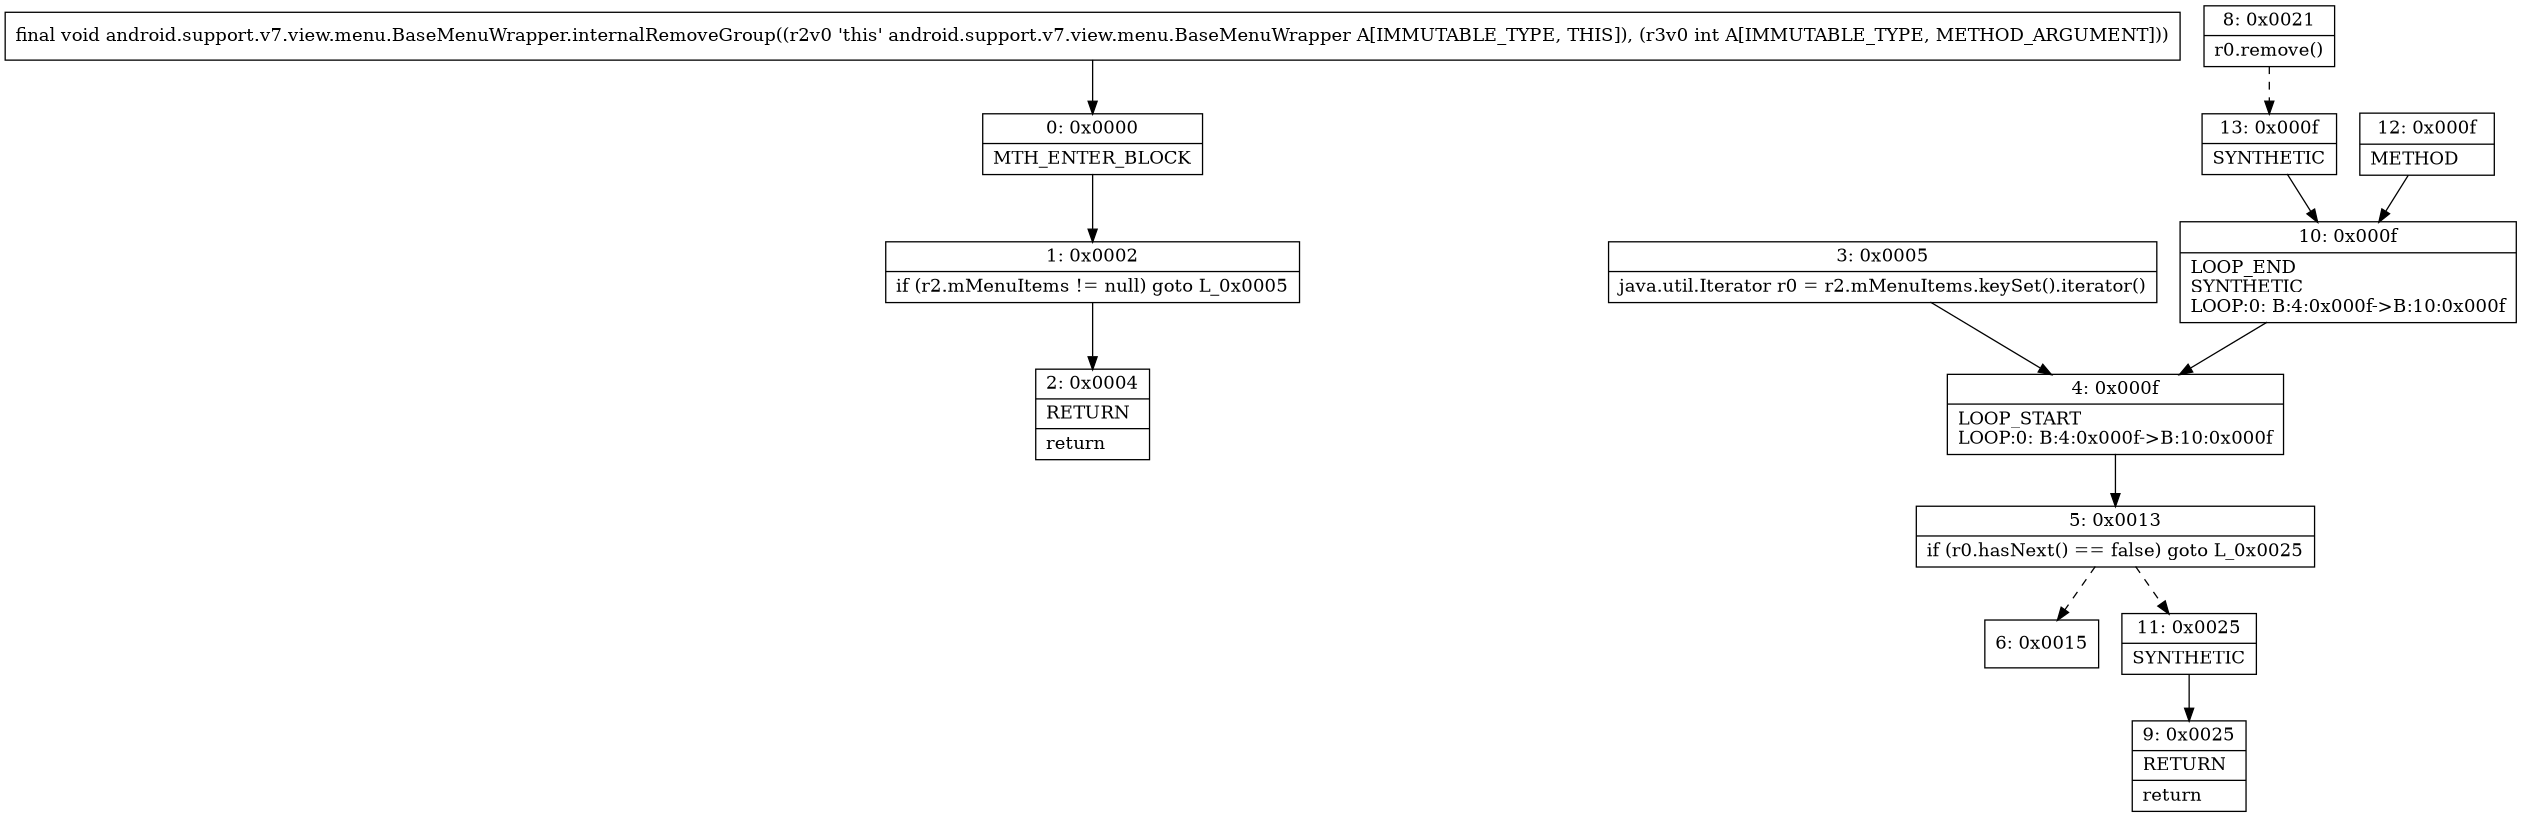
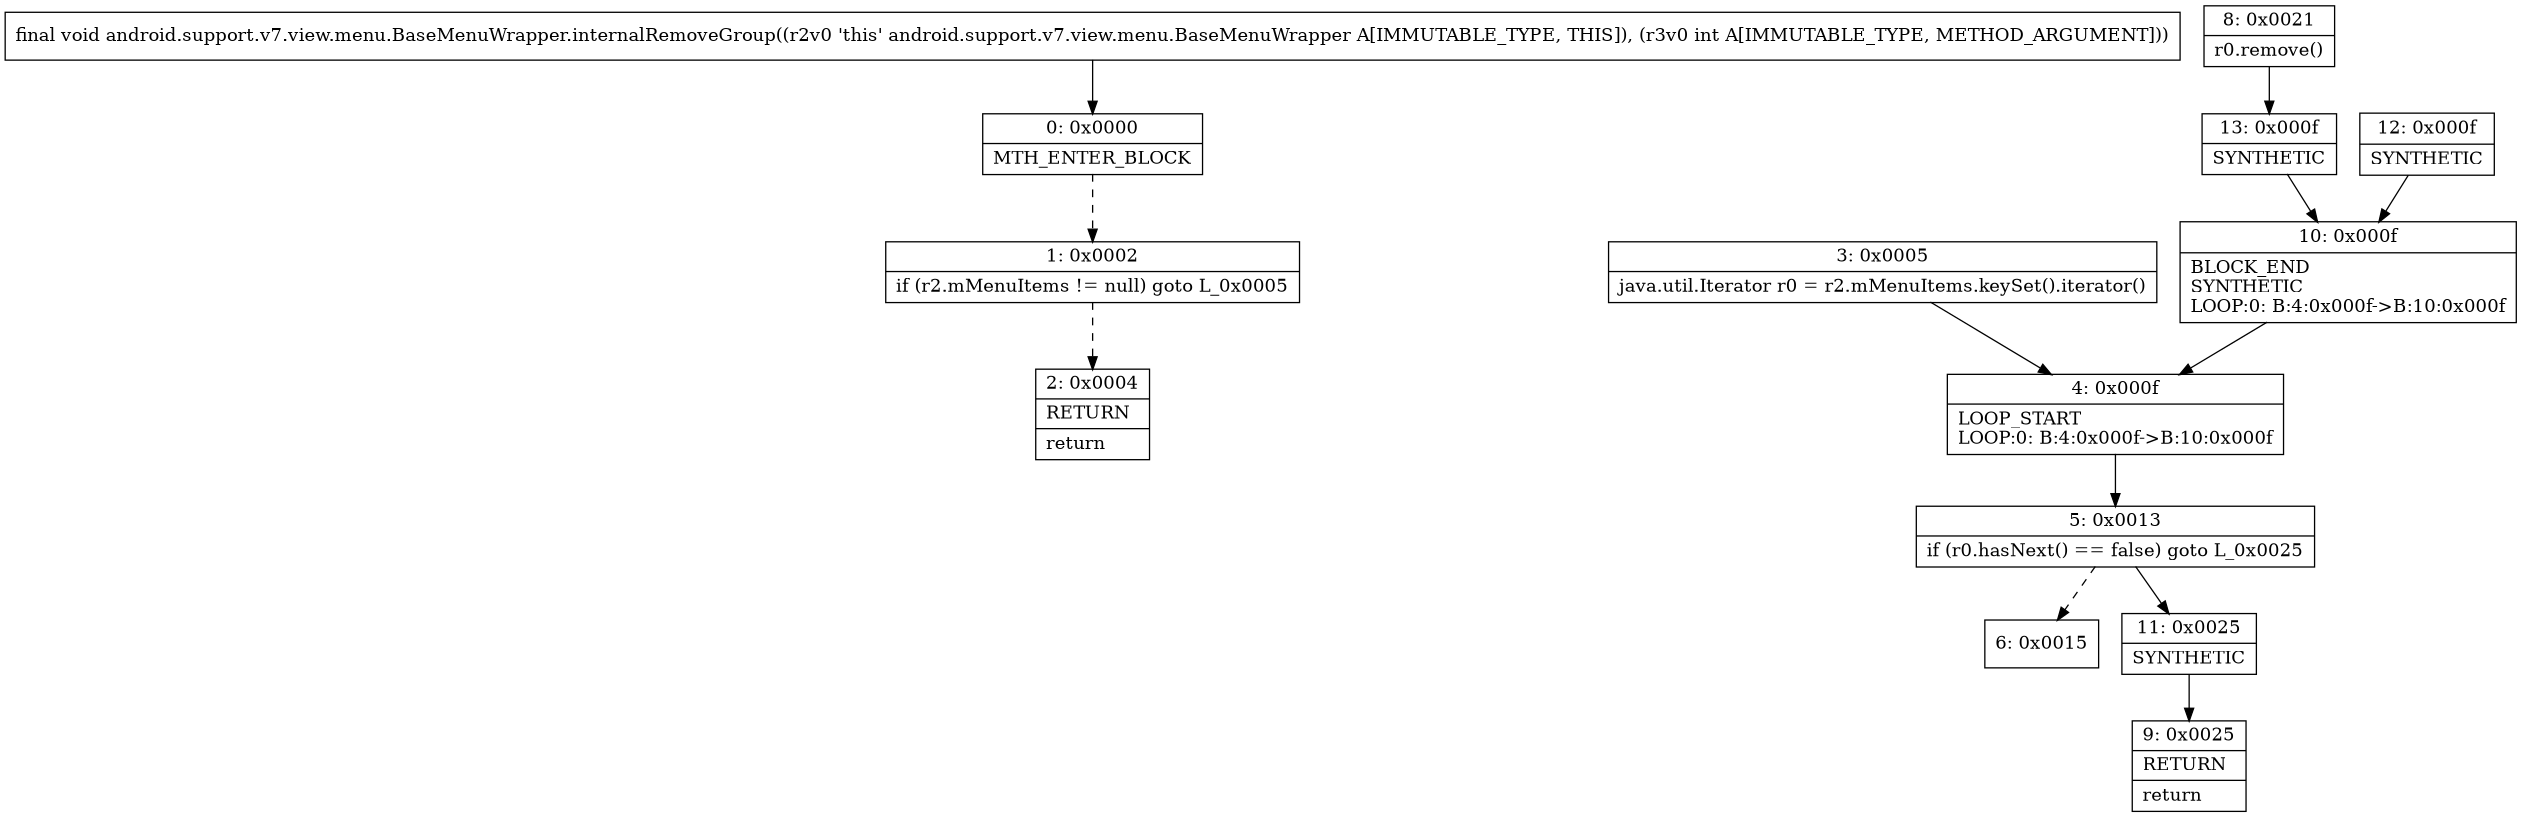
(2269, 84) -> (2269, 84)
(2415, 159) -> (2427, 159)
(1093, 201) -> (1093, 201)
(2243, 268) -> (2251, 268)
(1093, 329) -> (1093, 329)
(2148, 585) -> (2148, 585)
